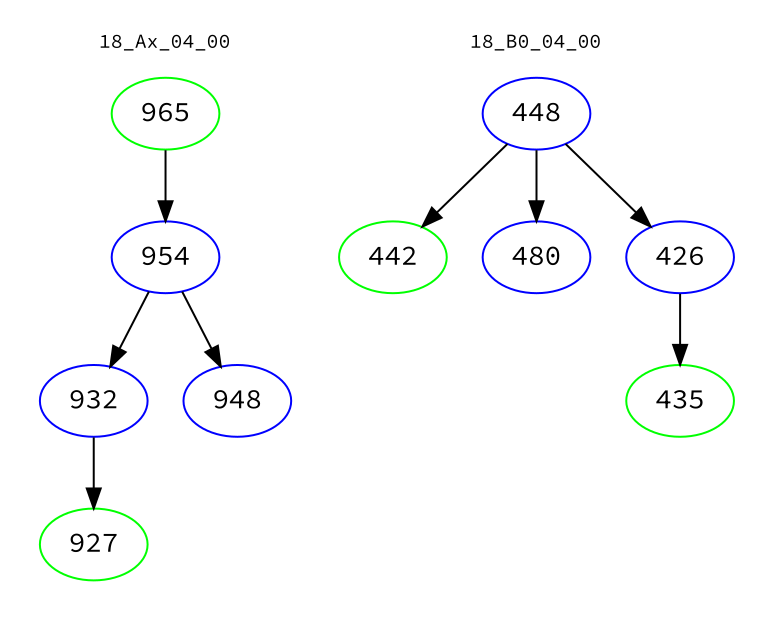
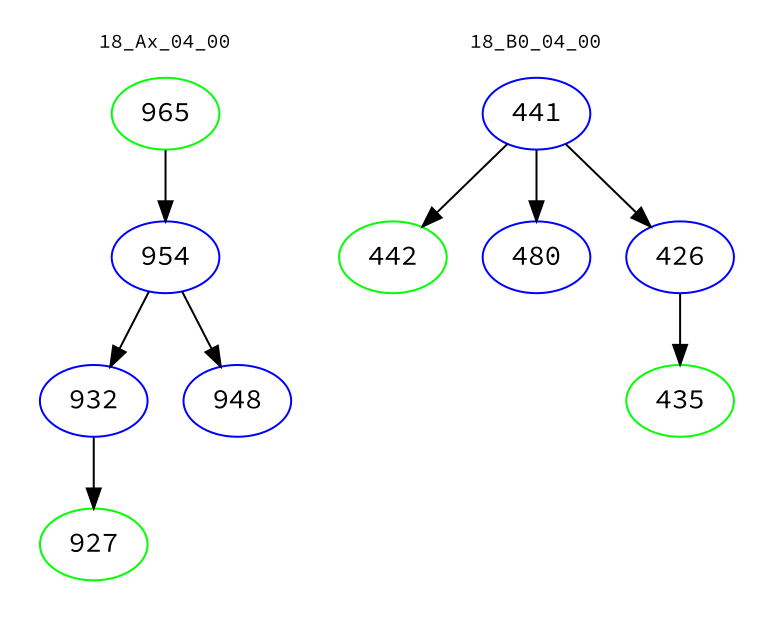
(537, 114) -> (537, 114)
